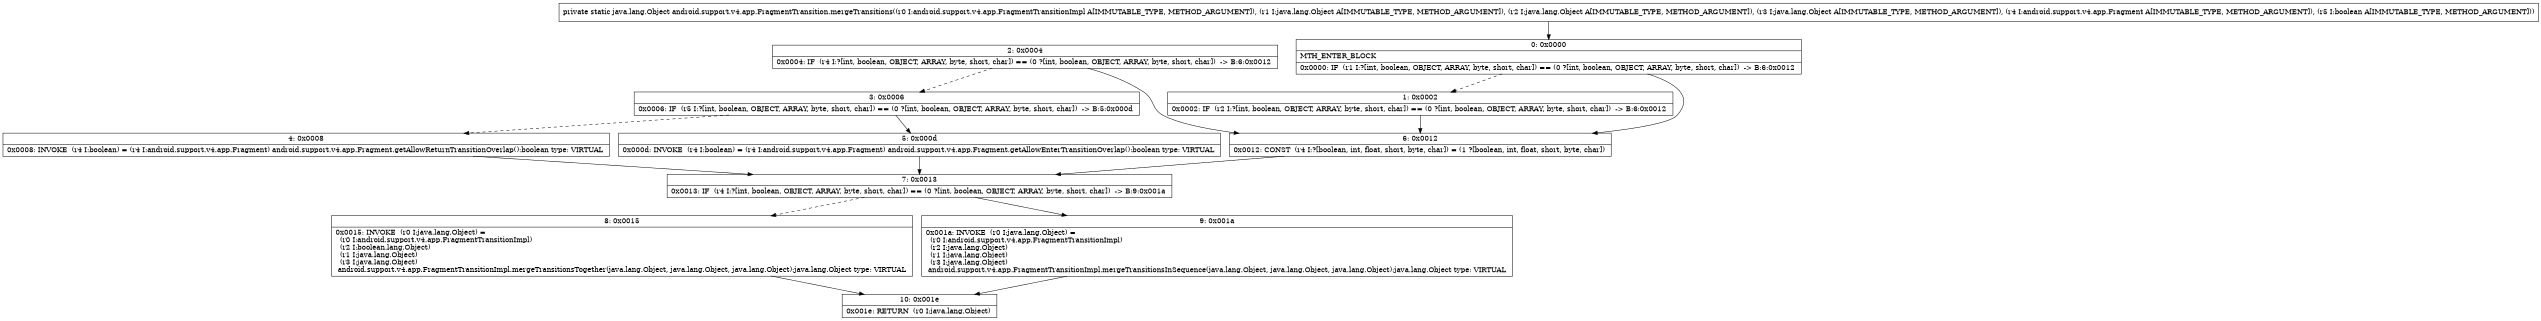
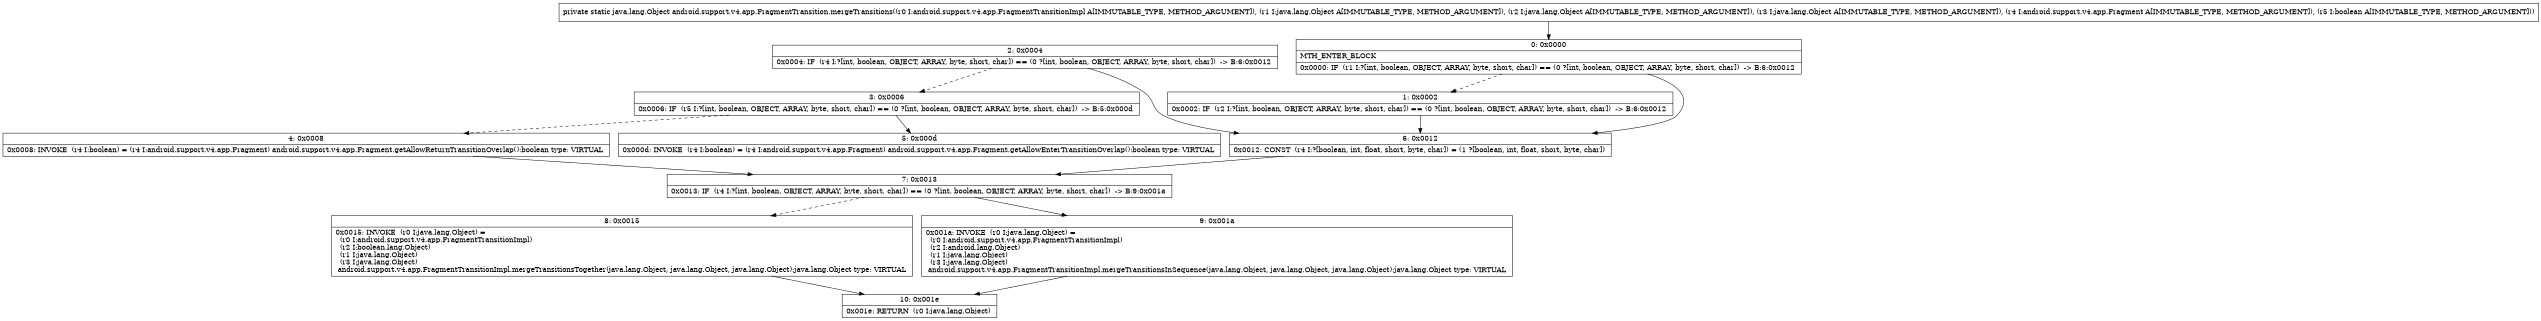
(920, 163) -> none
(967, 248) -> (973, 248)
